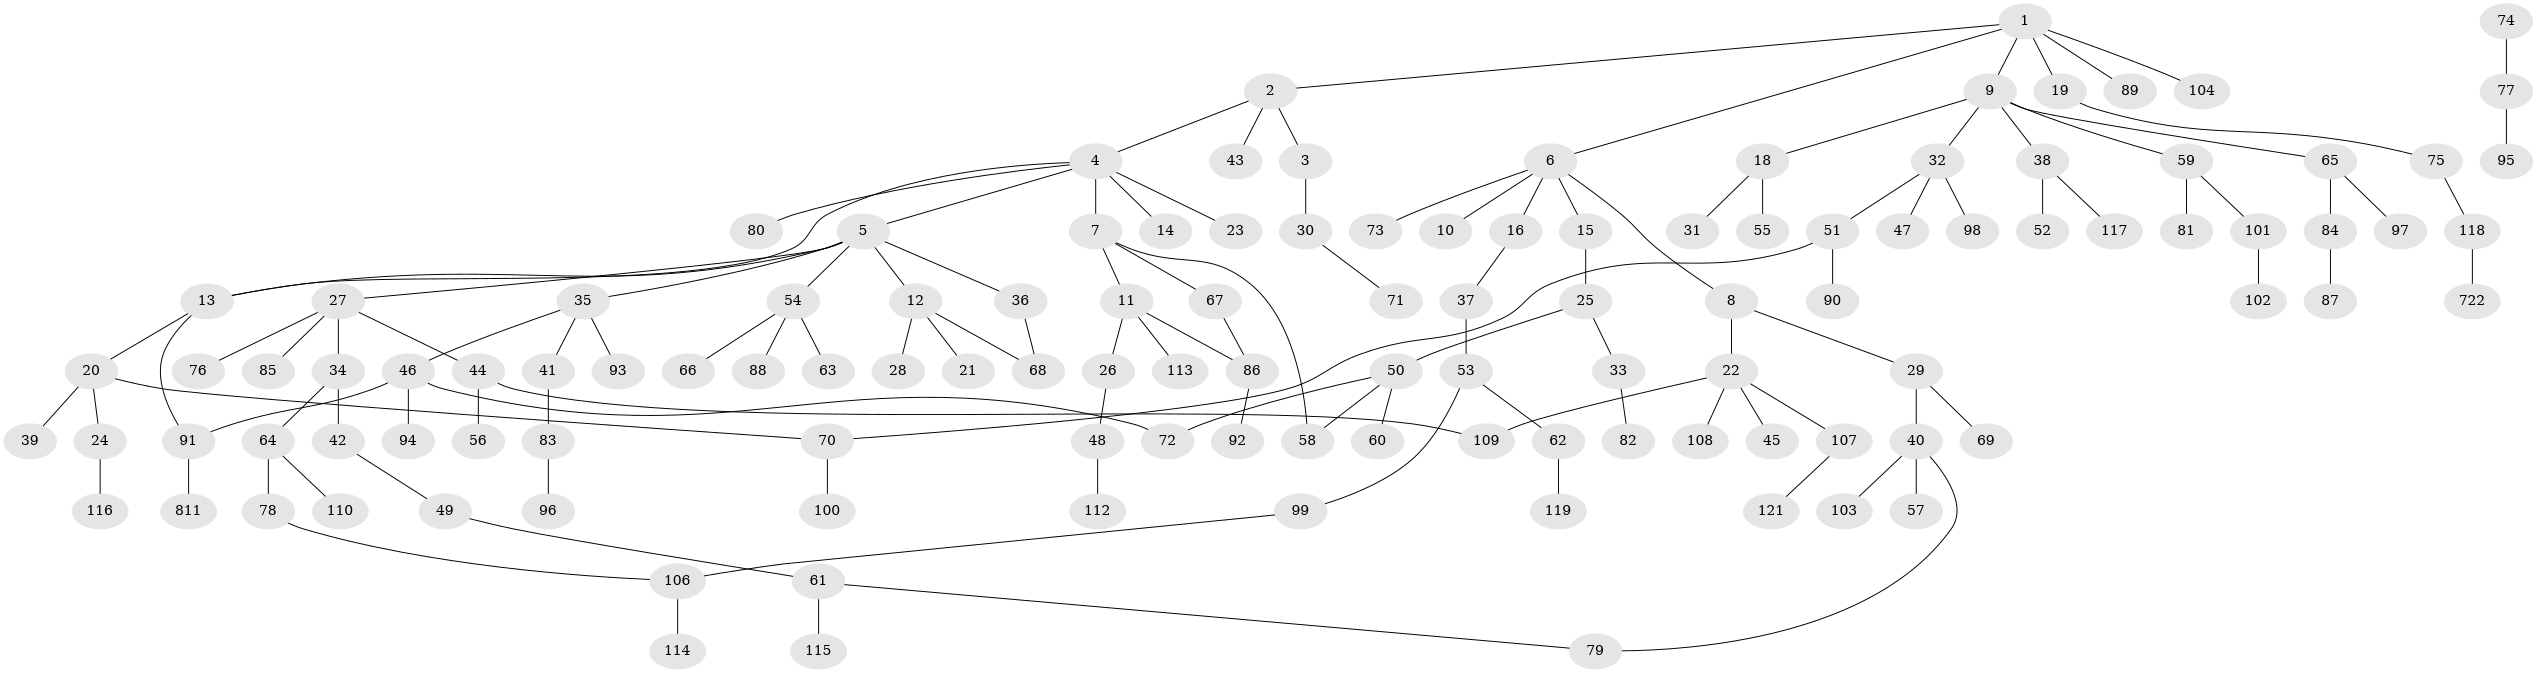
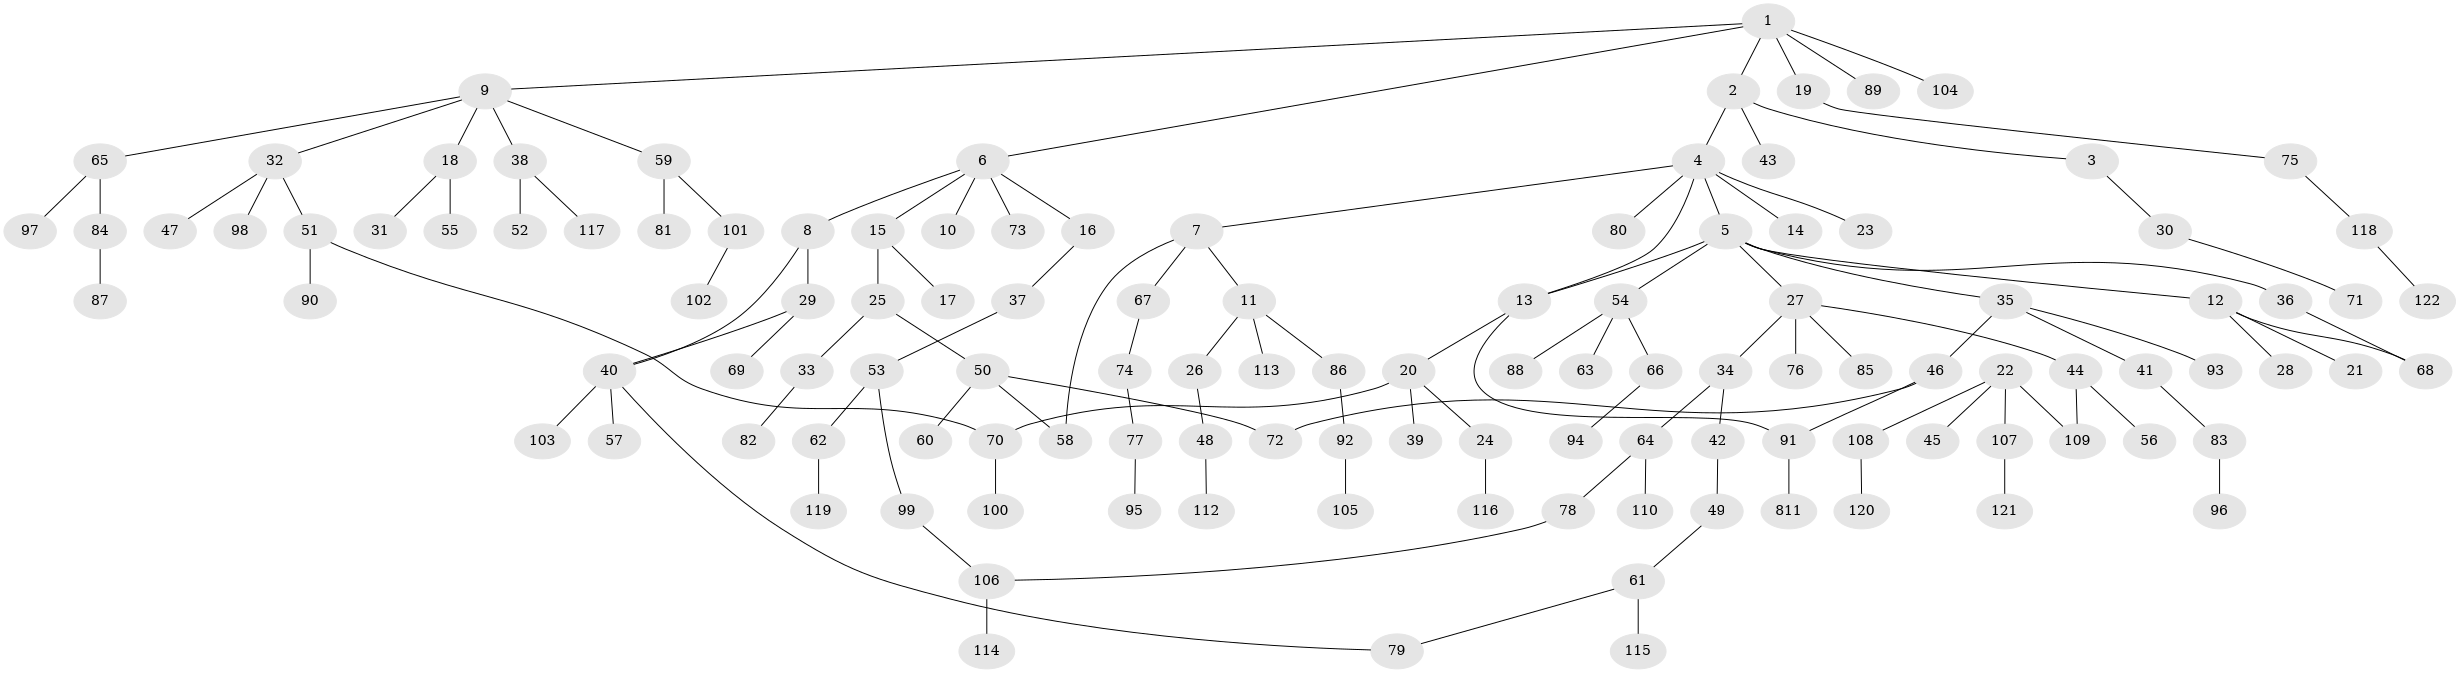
none -> (948, 301)
(2472, 301) -> (2428, 301)
(1234, 336) -> (1134, 336)
(1732, 336) -> (729, 324)
(408, 404) -> (1622, 401)
none -> (1346, 511)
none -> (1862, 511)
